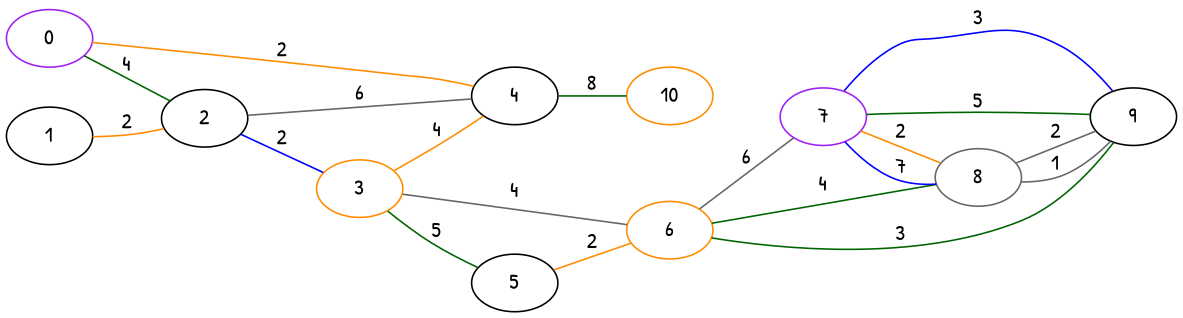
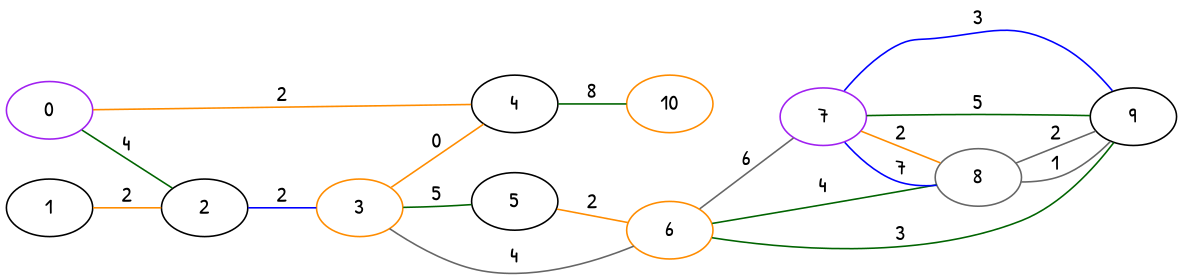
(360, 107) -> none
(437, 130) -> (437, 141)
